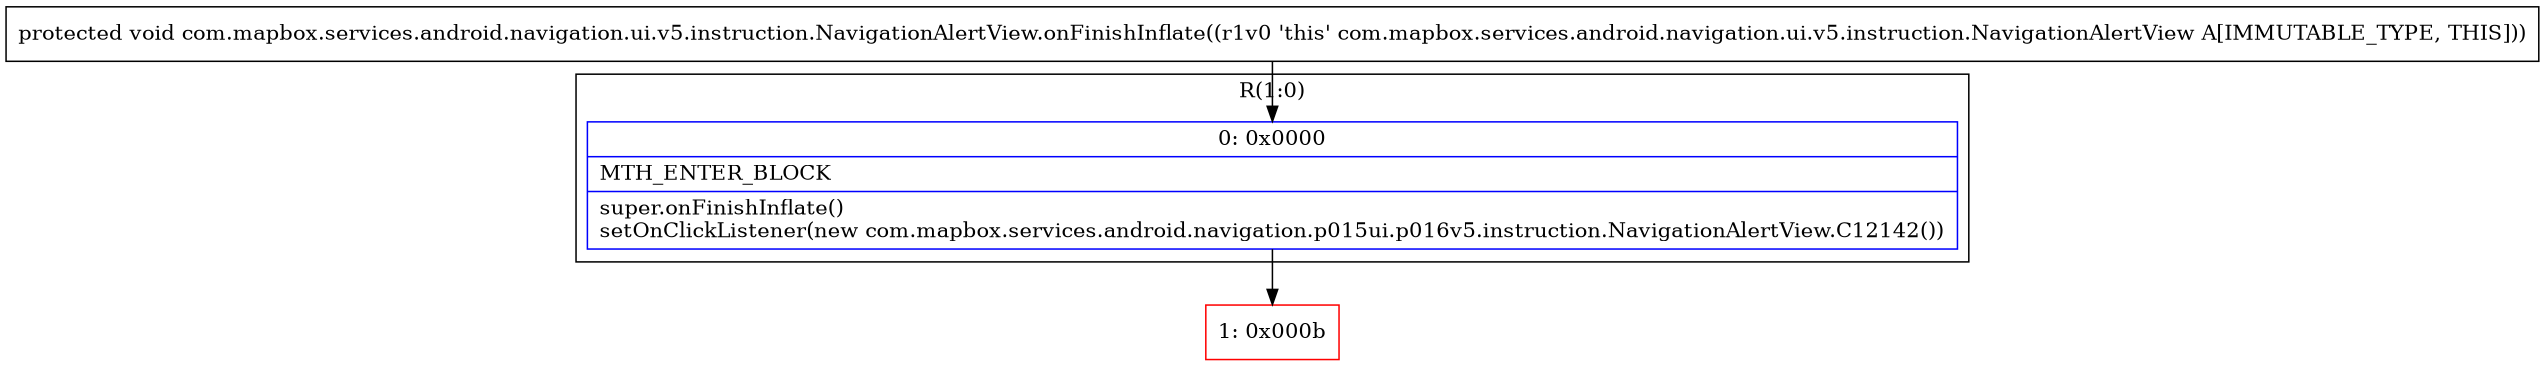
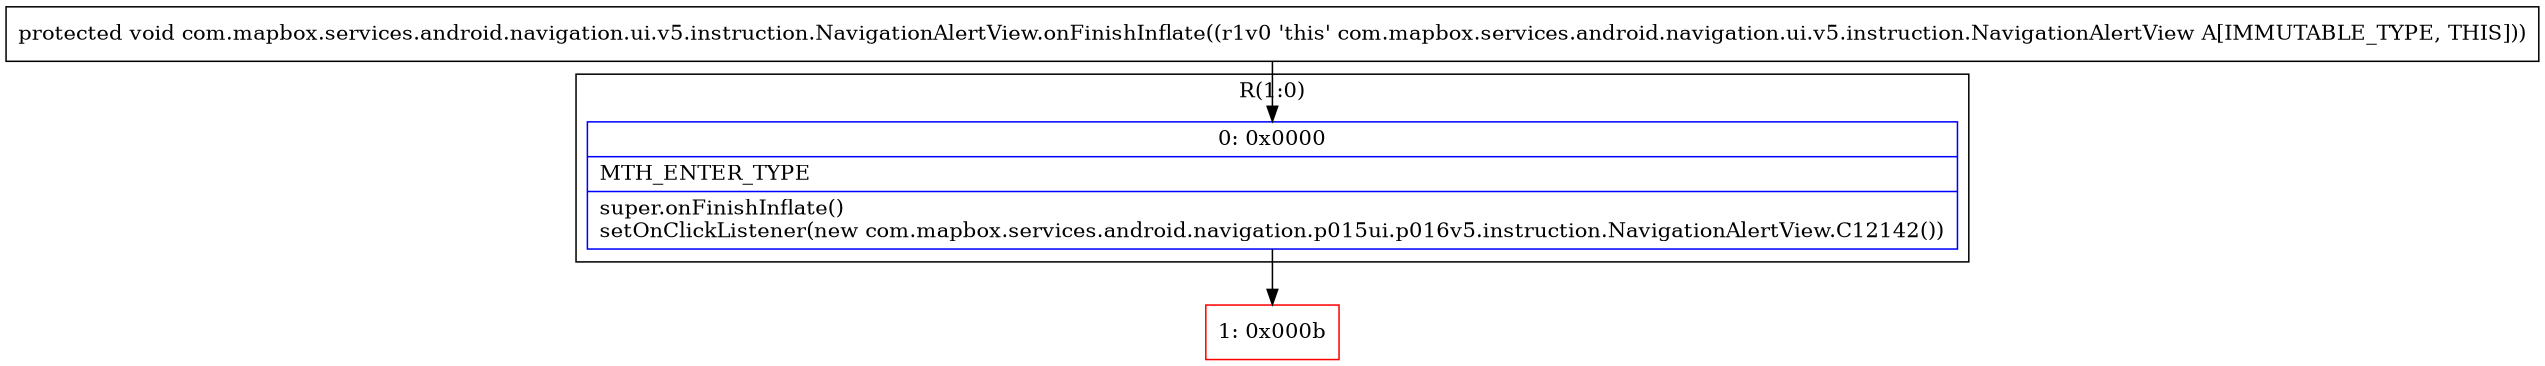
(716, 173) -> (705, 173)
